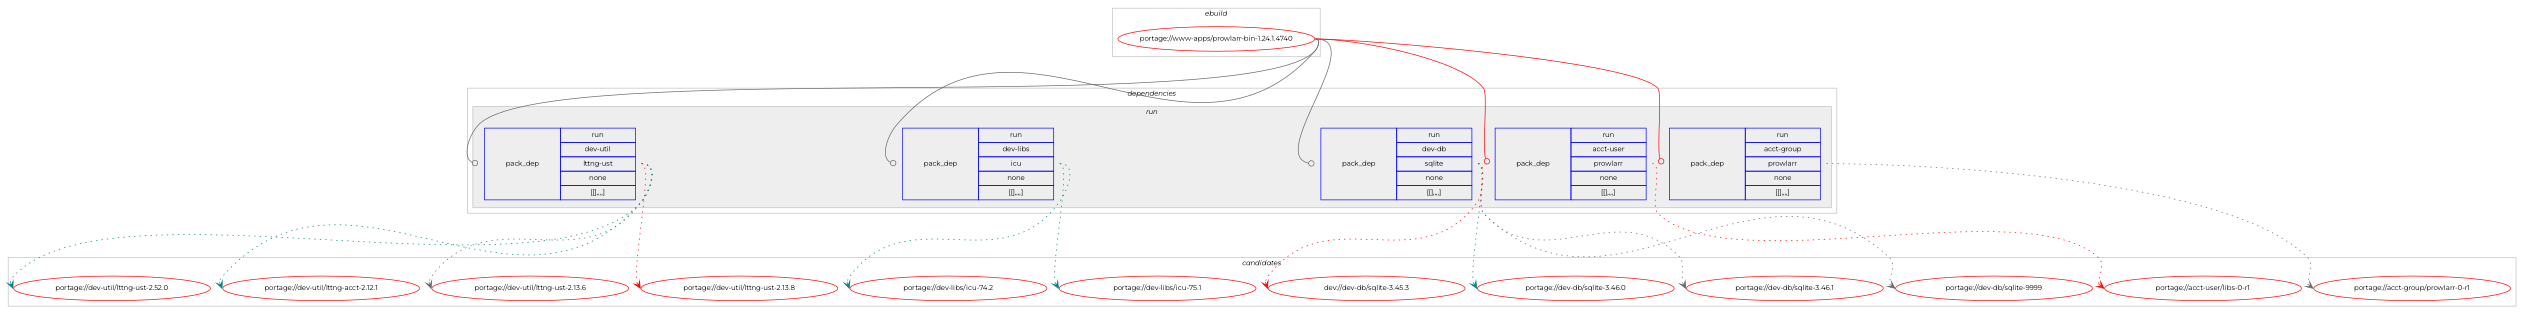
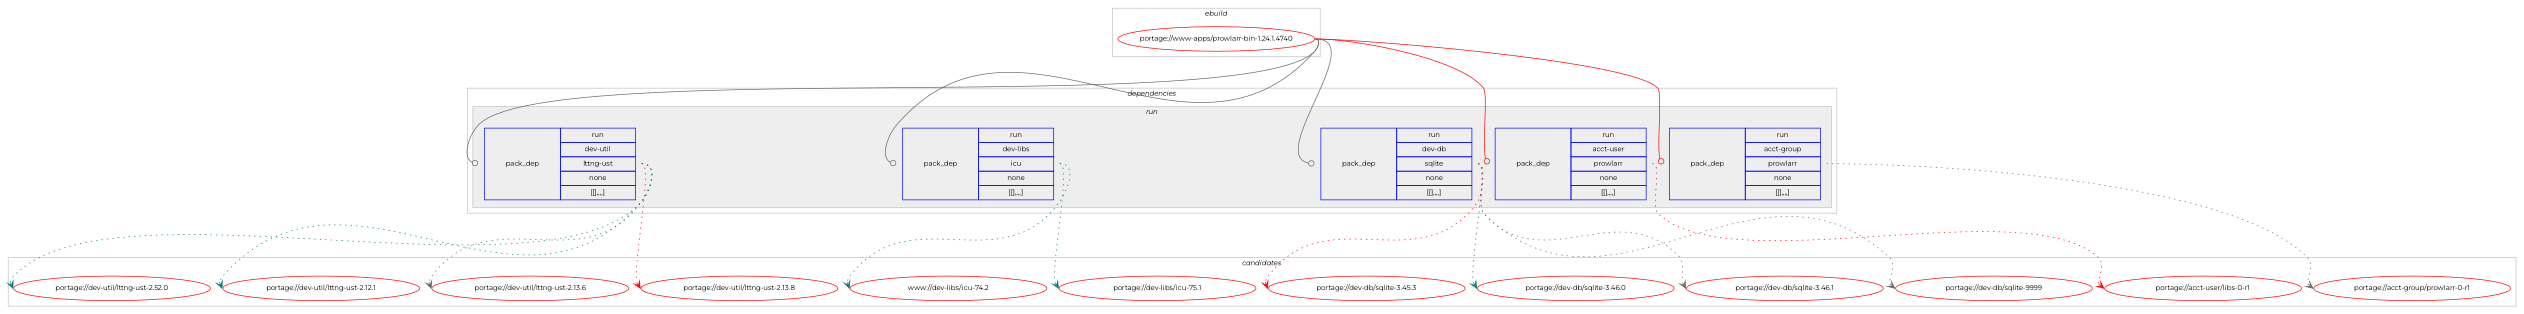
(321, 288) -> (321, 288)
(948, 288) -> (948, 288)
(1367, 288) -> (1367, 288)
